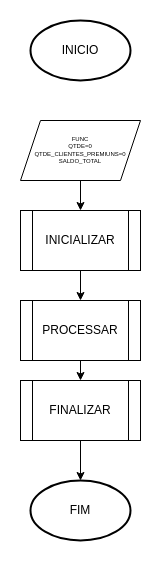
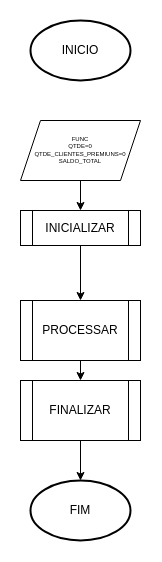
(81, 241) -> (81, 228)
